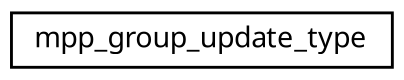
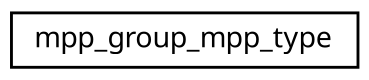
(202, 40) -> (185, 40)
